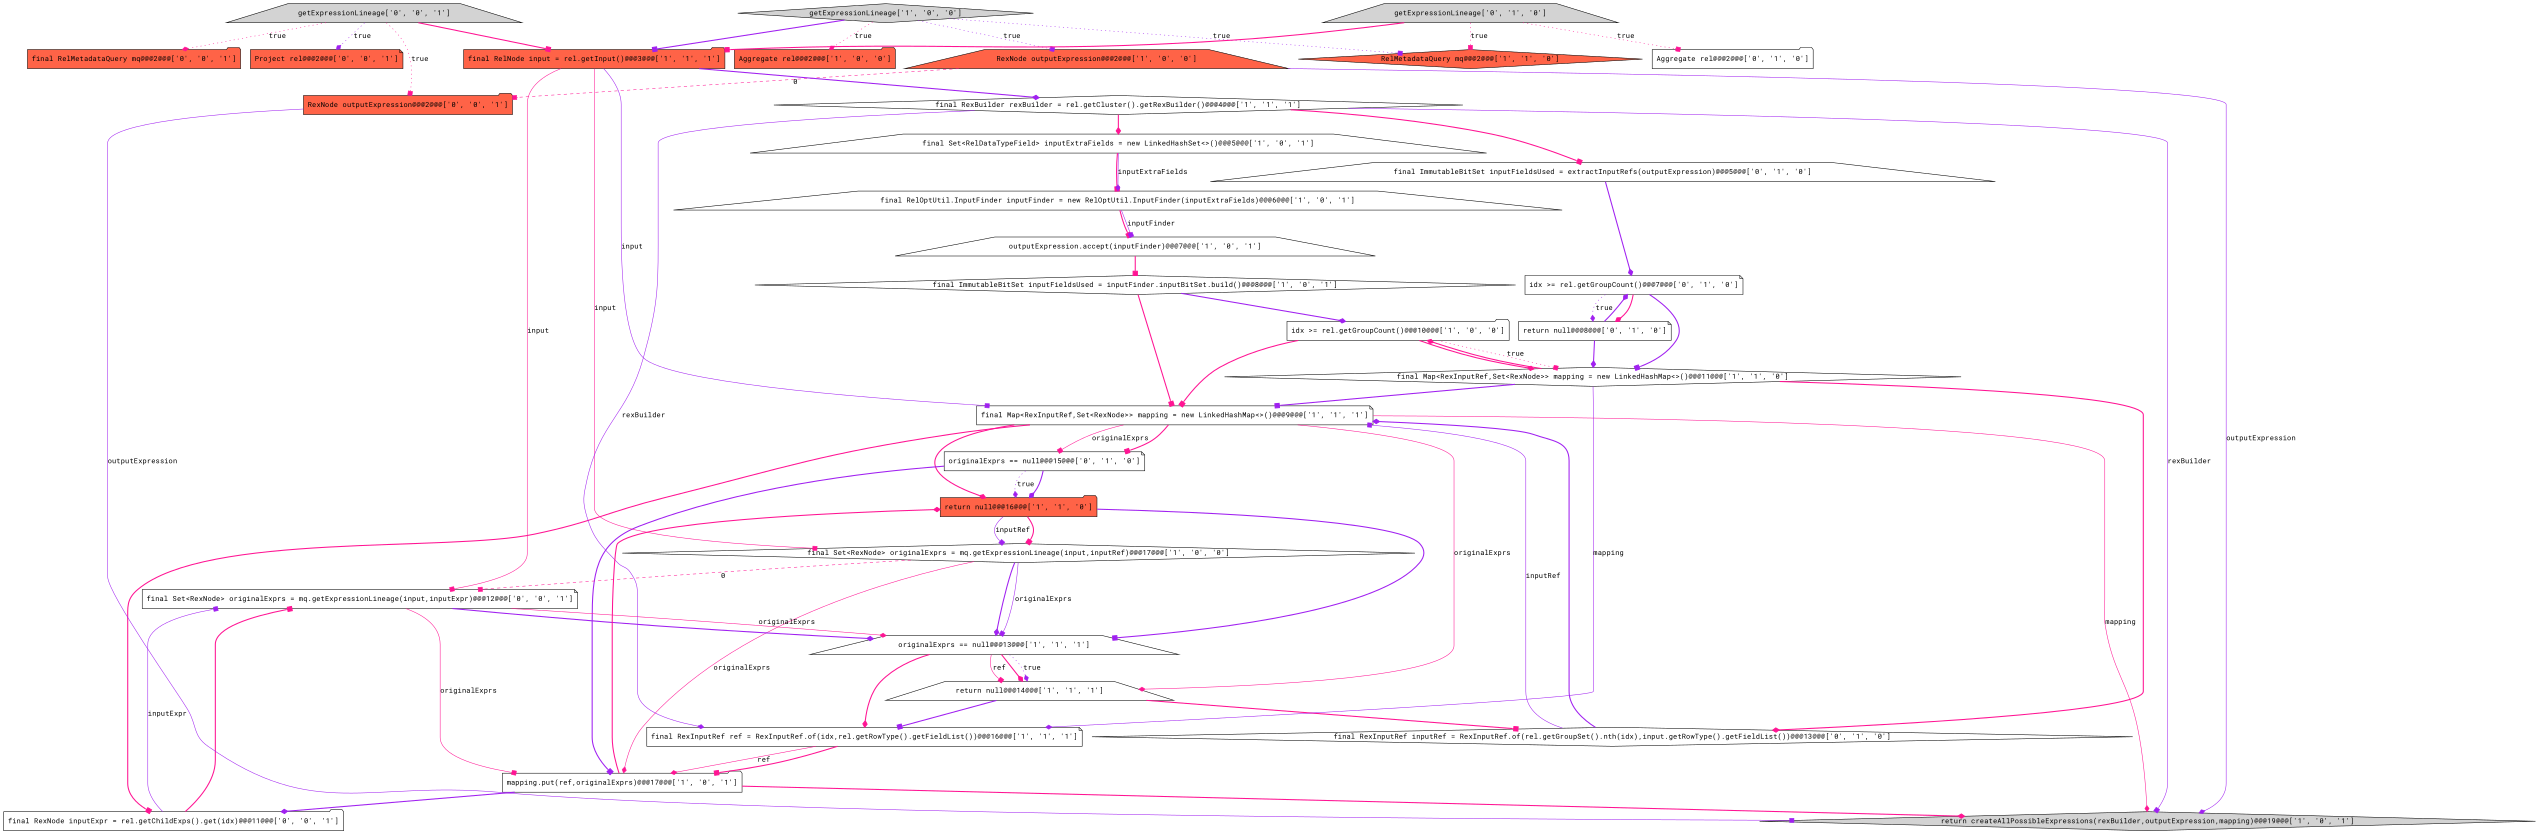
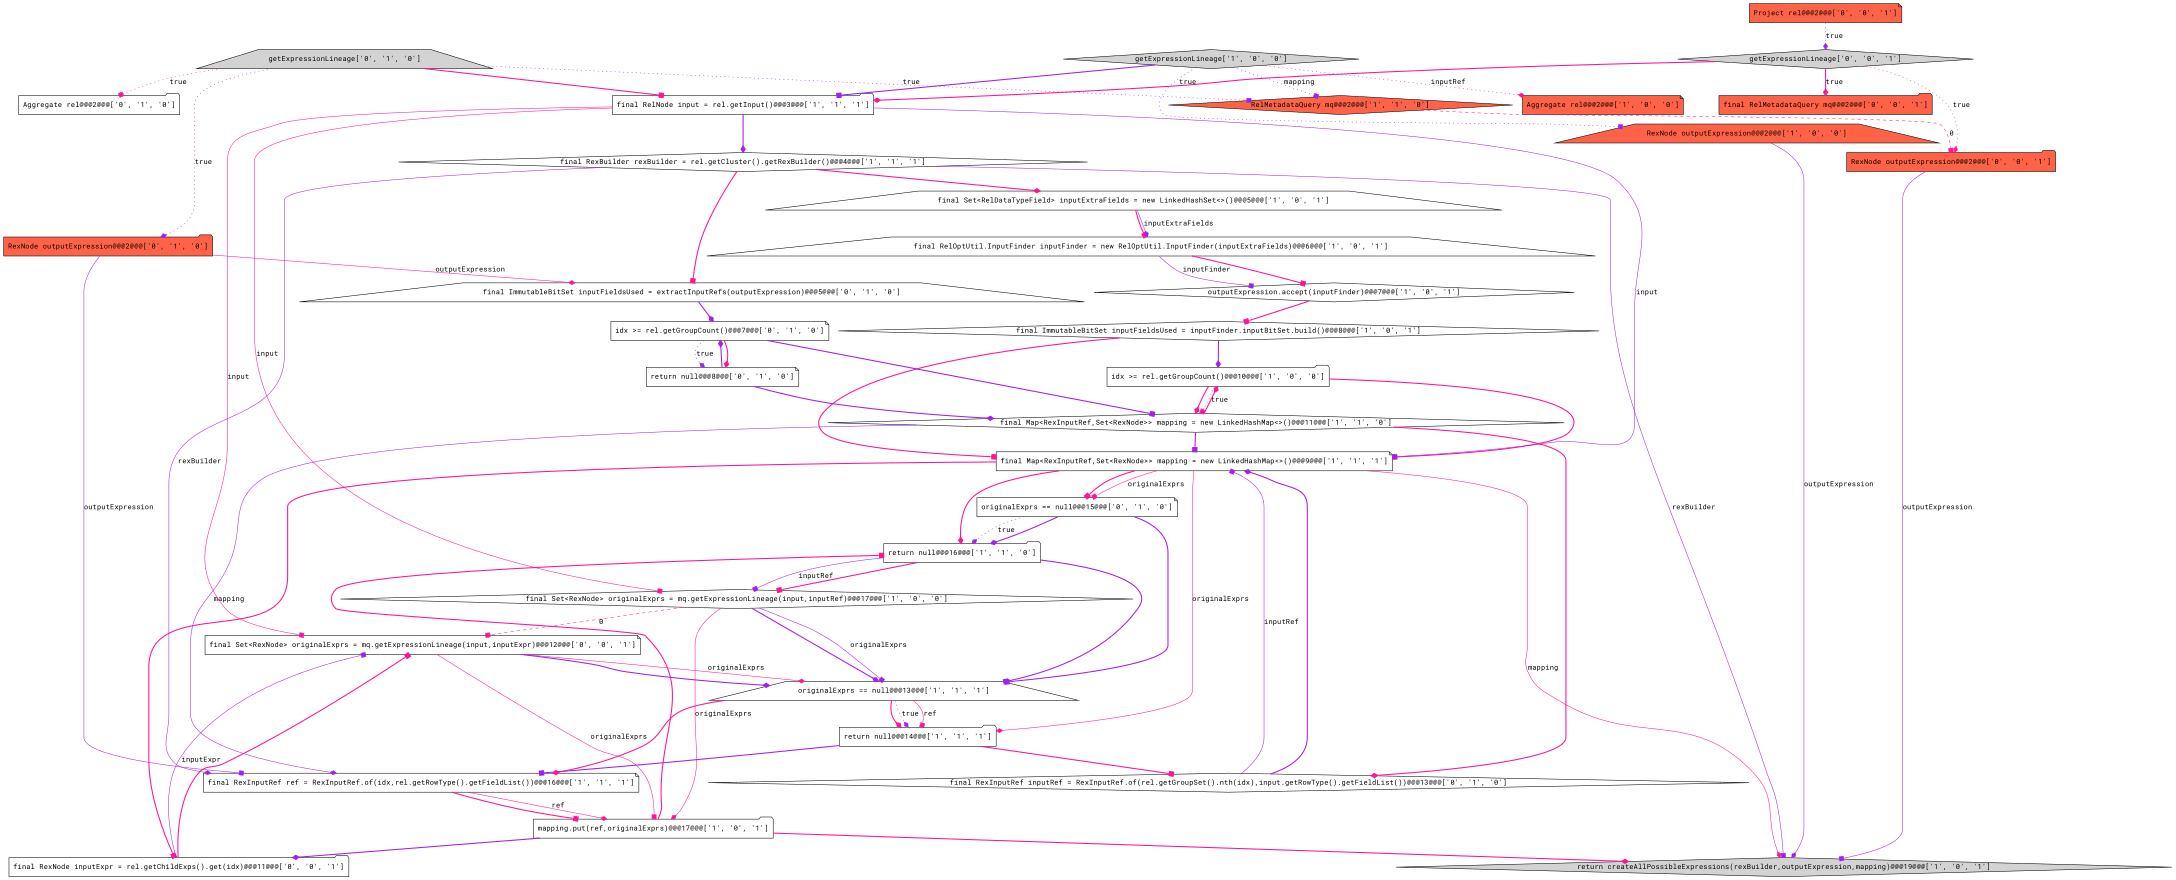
(374, 13) -> (1826, 59)
(353, 34) -> (1826, 33)
(1470, 34) -> (865, 83)
(257, 36) -> (1826, 79)
(482, 36) -> (1298, 76)
(863, 36) -> (1448, 82)
(1222, 36) -> (1299, 82)
(408, 53) -> (1929, 90)
(594, 59) -> (743, 105)
(815, 59) -> (1603, 105)
(738, 83) -> (1693, 116)
none -> (108, 246)
(1135, 246) -> (1334, 292)
(1019, 507) -> (962, 553)
(660, 519) -> (1162, 653)
(659, 530) -> (345, 586)
(1030, 691) -> (918, 737)
